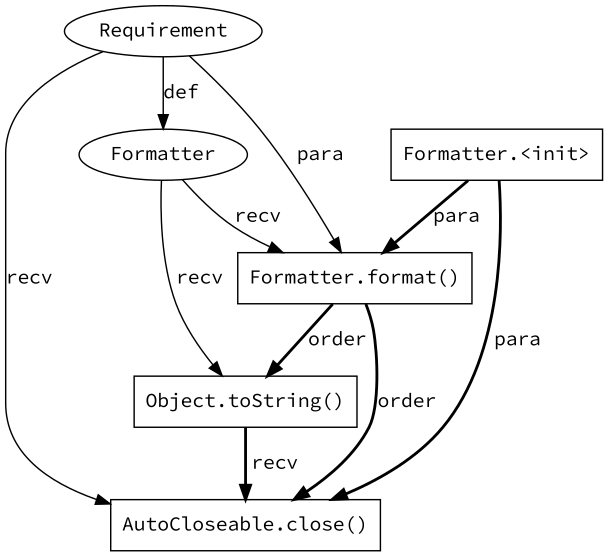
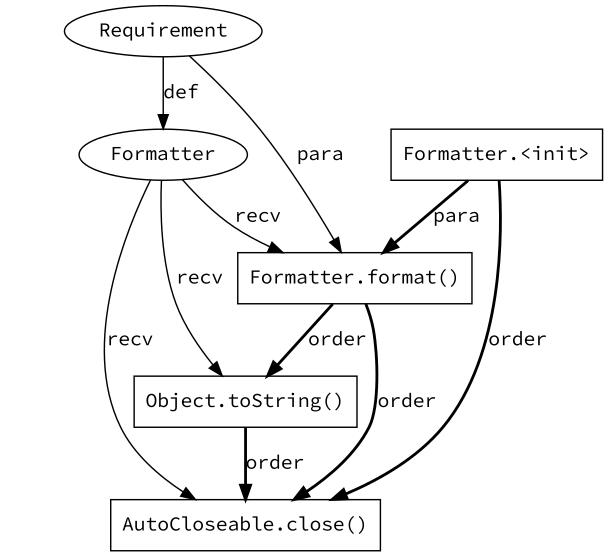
(6, 274) -> (105, 346)
(518, 340) -> (518, 340)
(275, 463) -> (275, 463)
